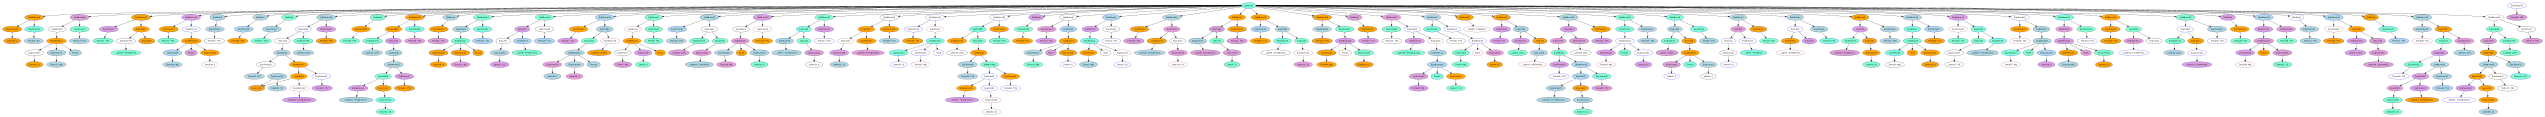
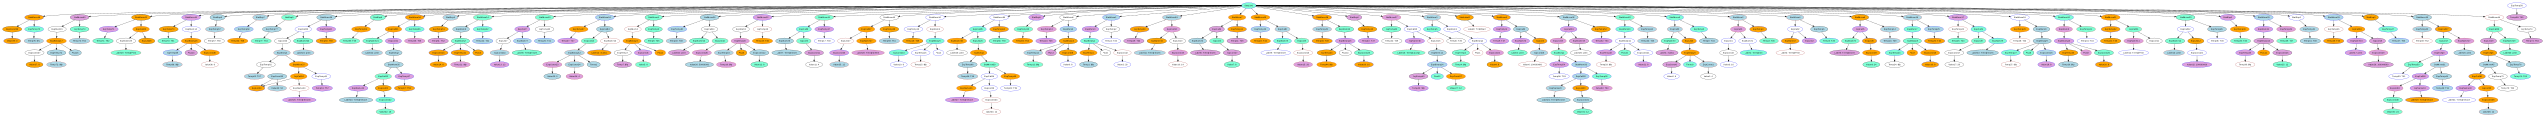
(1276, 53) -> (1276, 53)
